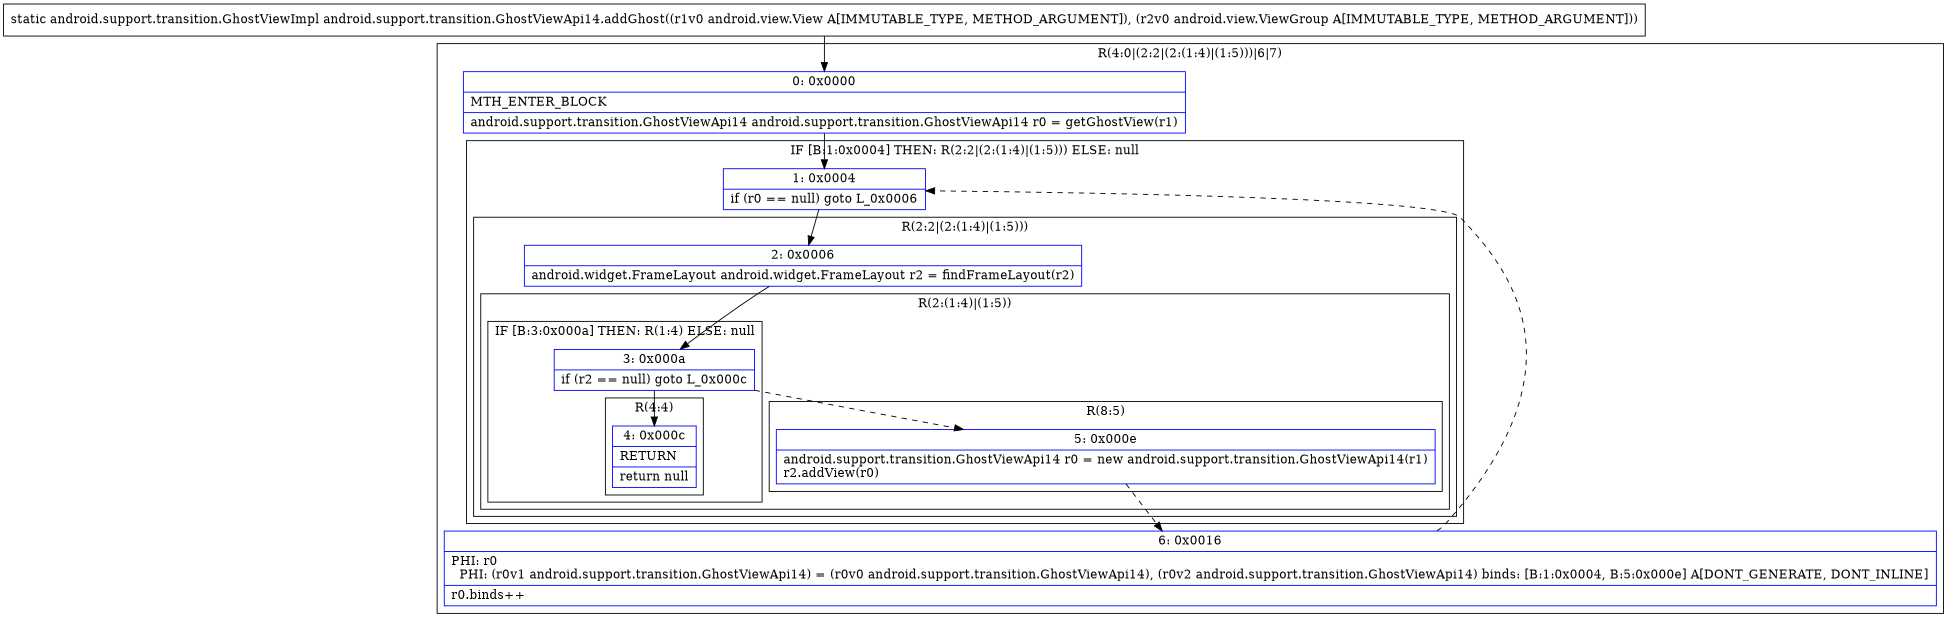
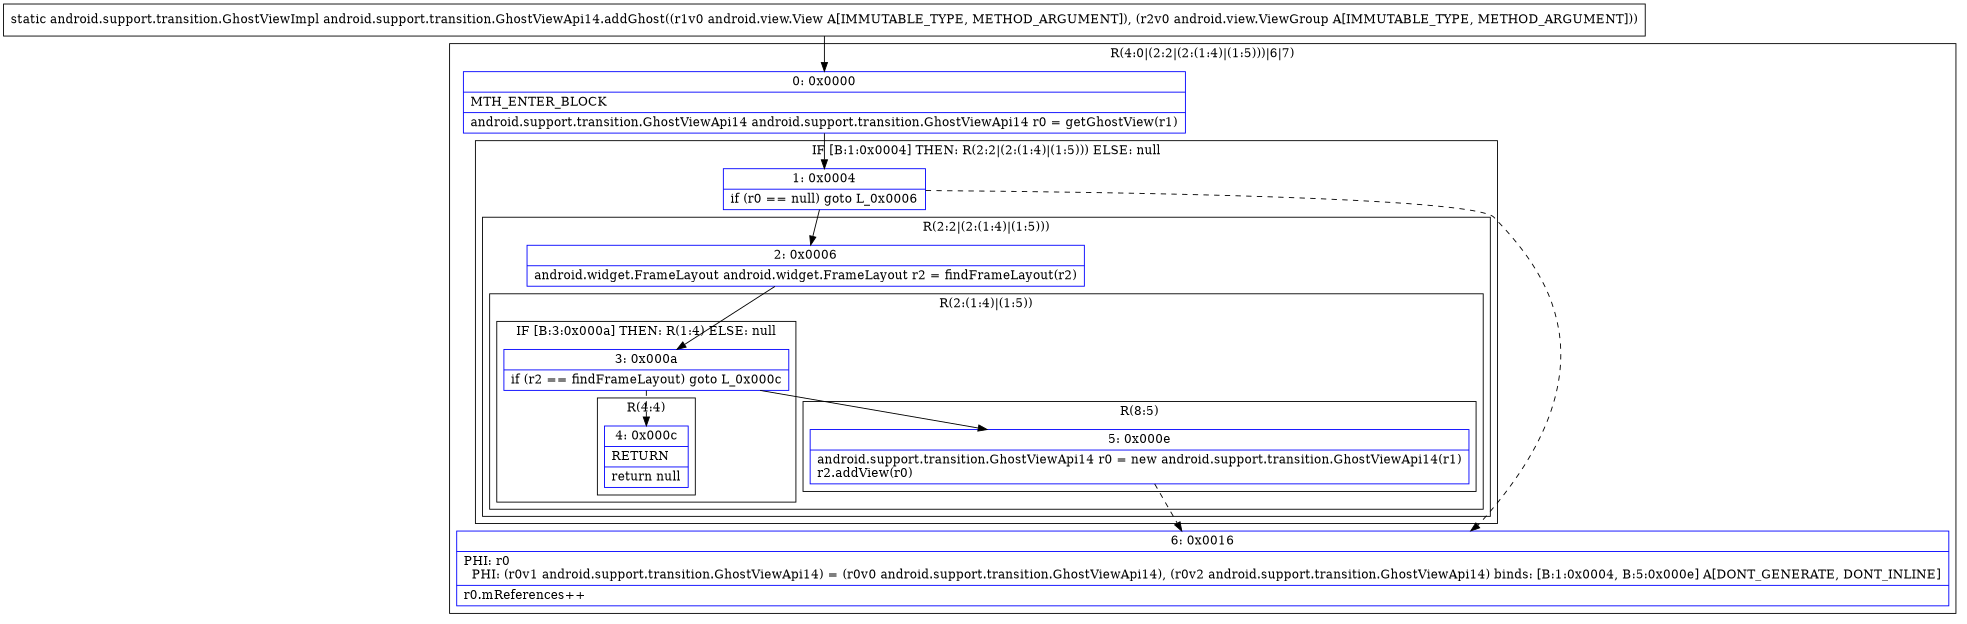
(1377, 204) -> (1386, 202)
(654, 380) -> (646, 380)
(654, 404) -> (646, 404)
(855, 409) -> (869, 409)
(489, 595) -> (525, 595)
